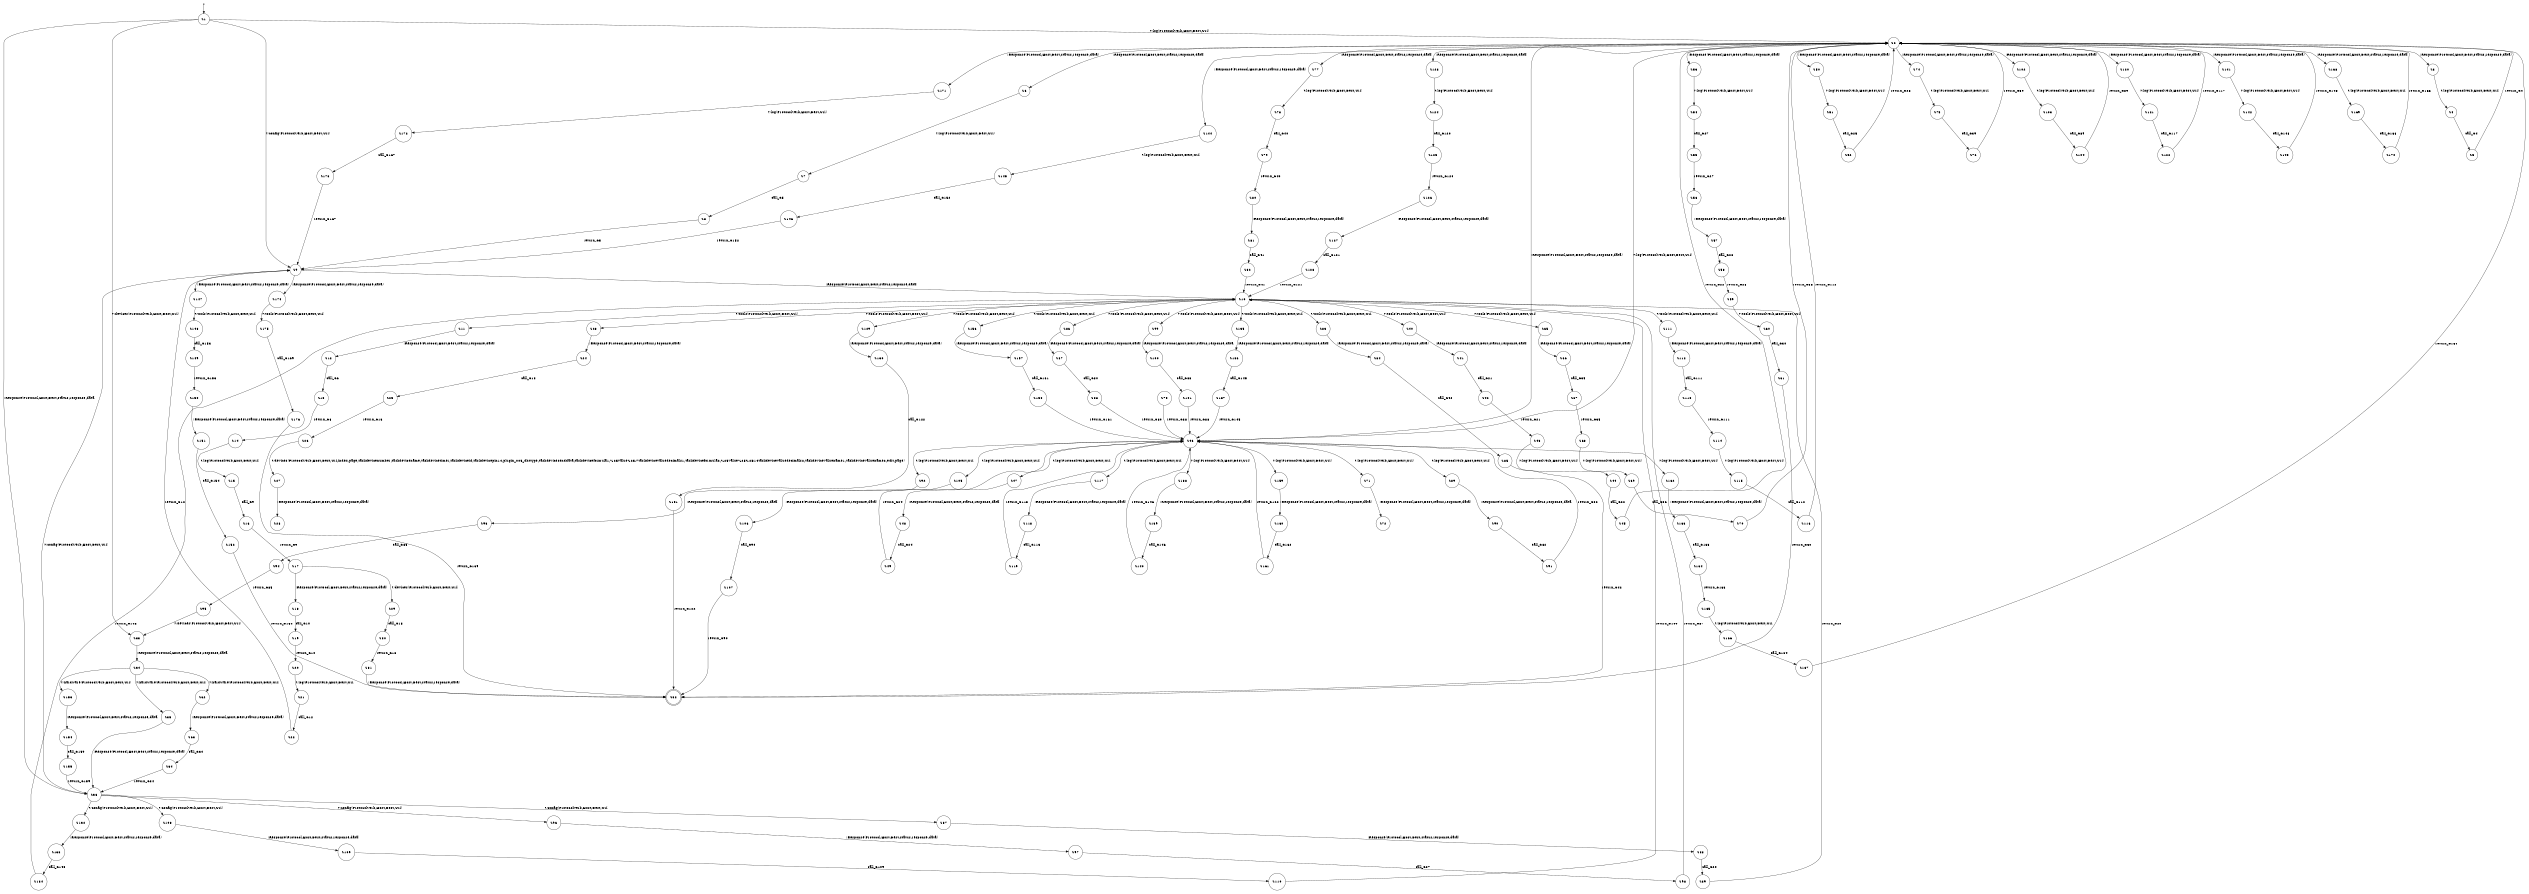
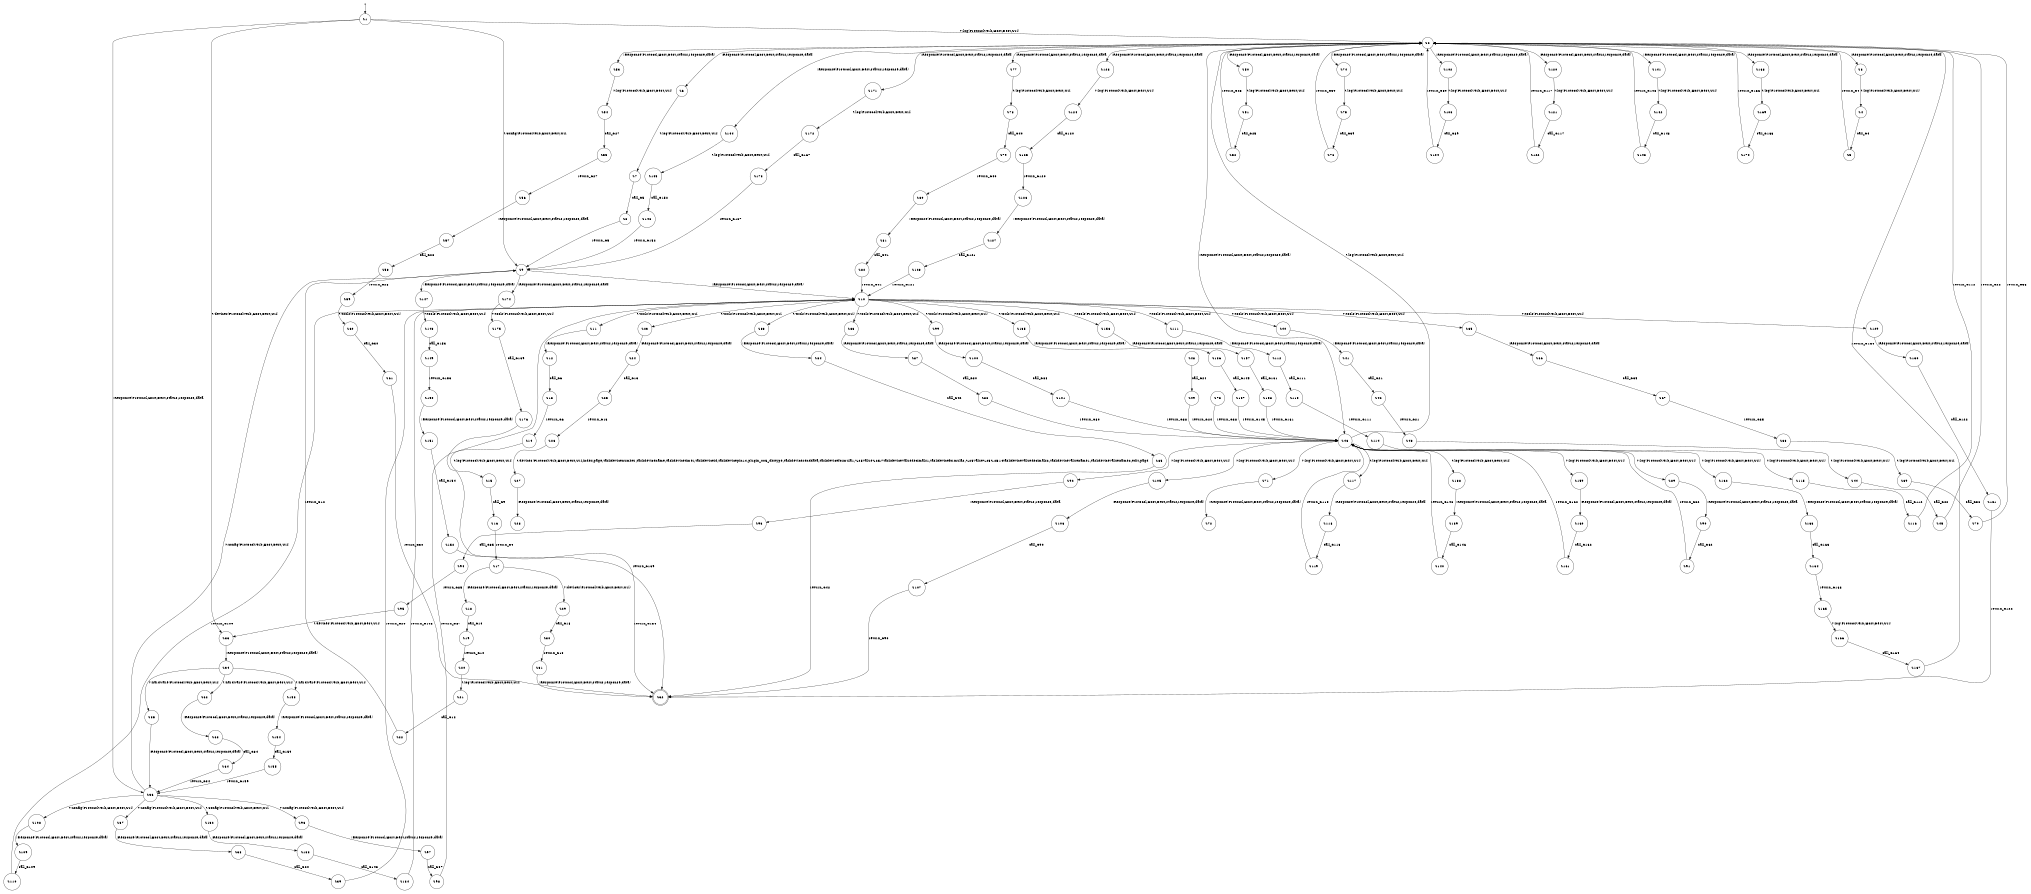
(1014, 481) -> none
